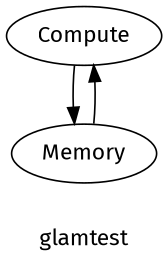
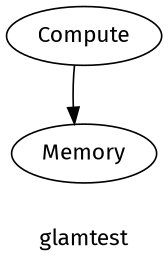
(95, 103) -> none
